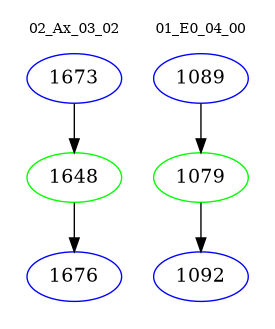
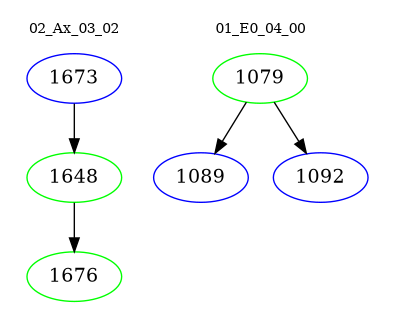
(201, 121) -> (234, 122)
(74, 277) -> (74, 277)
